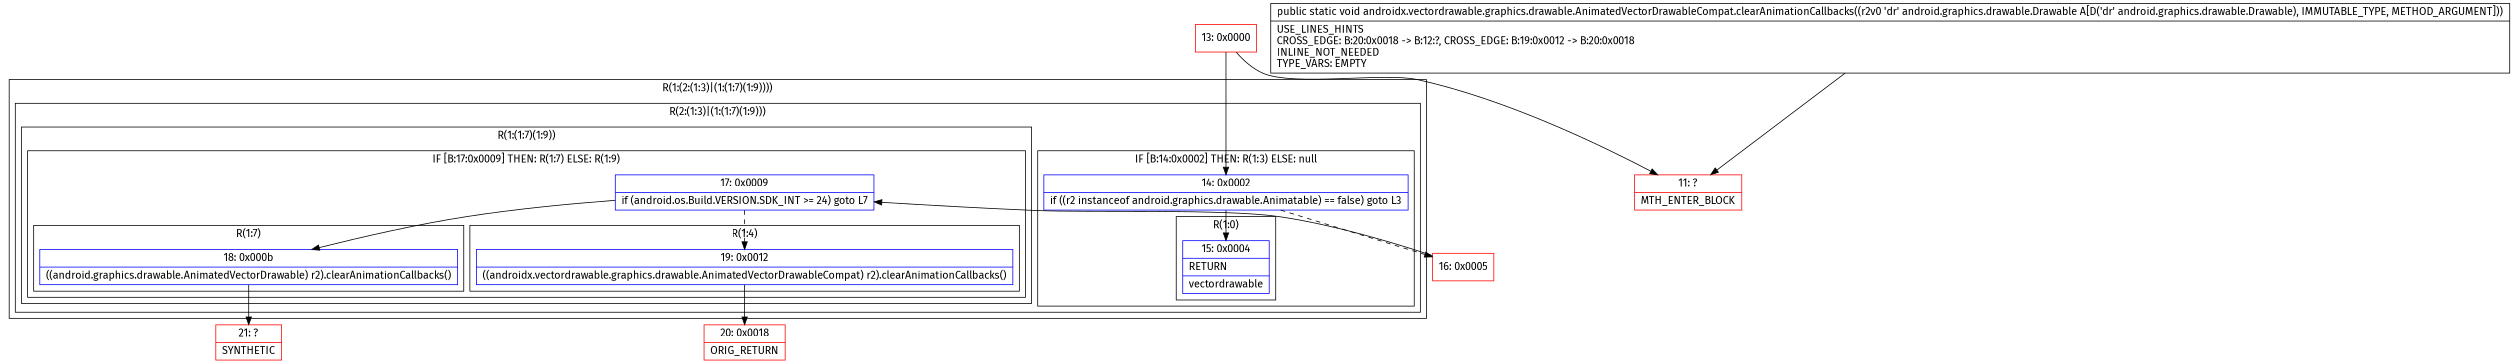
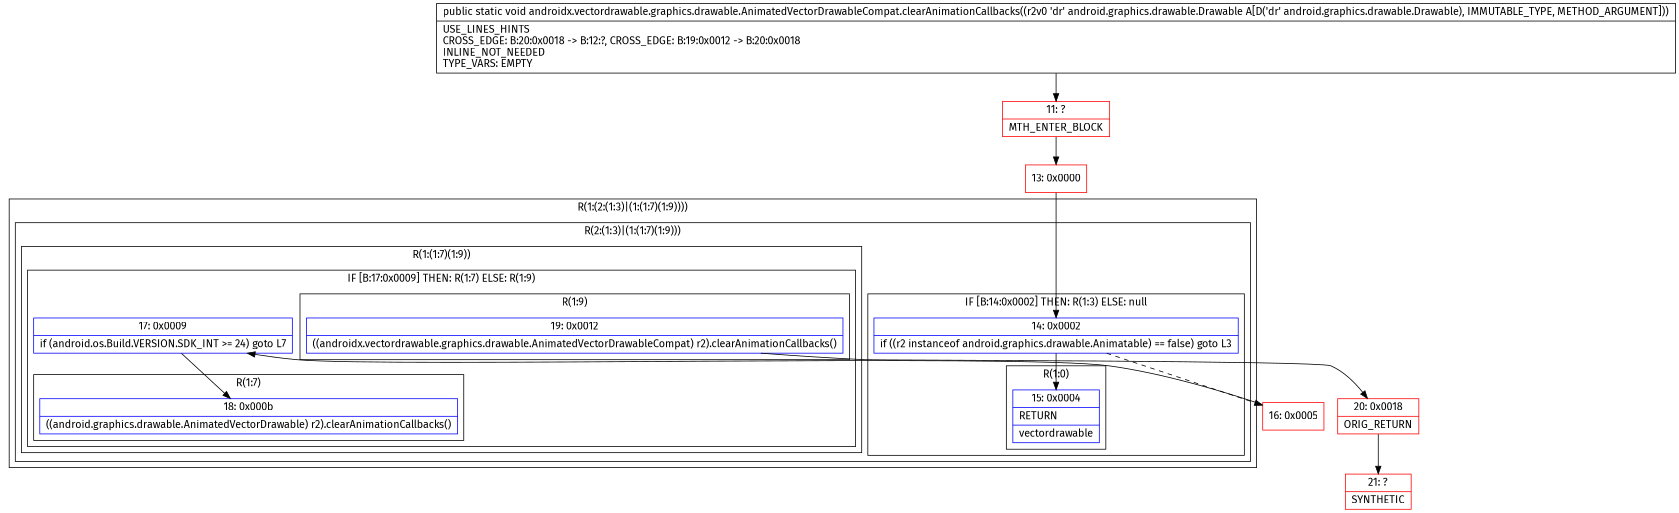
(1447, 87) -> (1056, 147)
(745, 231) -> none
(745, 234) -> (575, 303)
(249, 301) -> (1378, 450)
